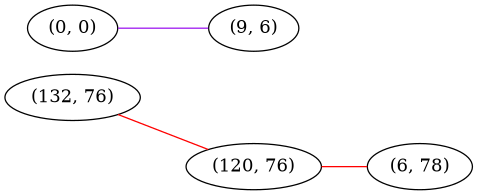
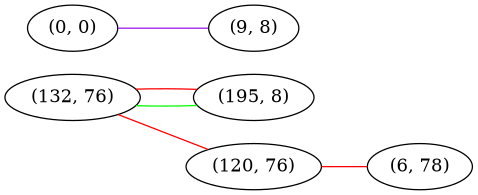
(254, 28) -> (254, 28)
none -> (254, 97)
